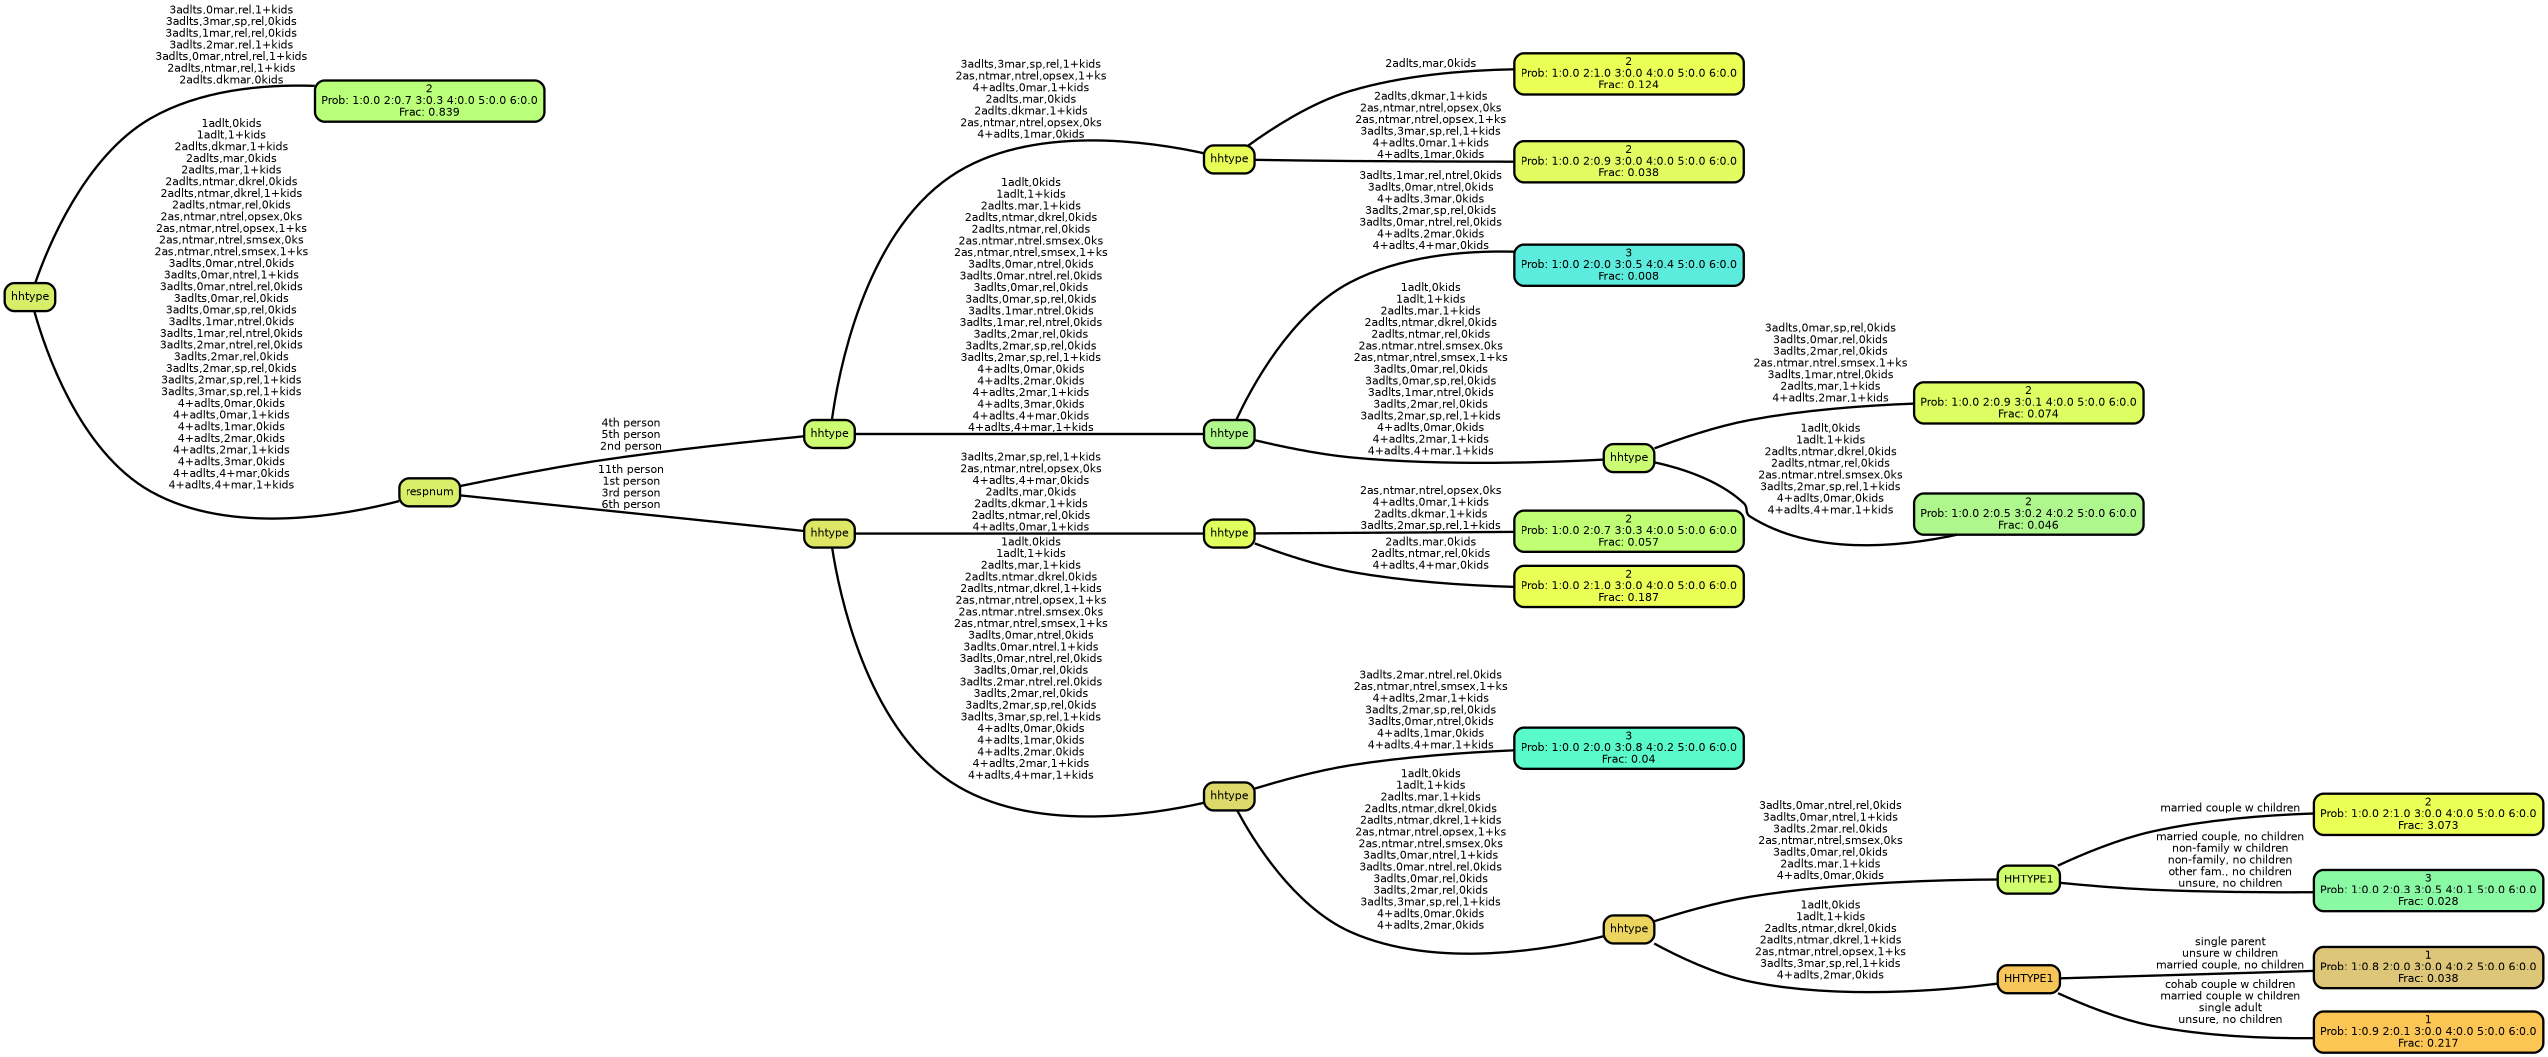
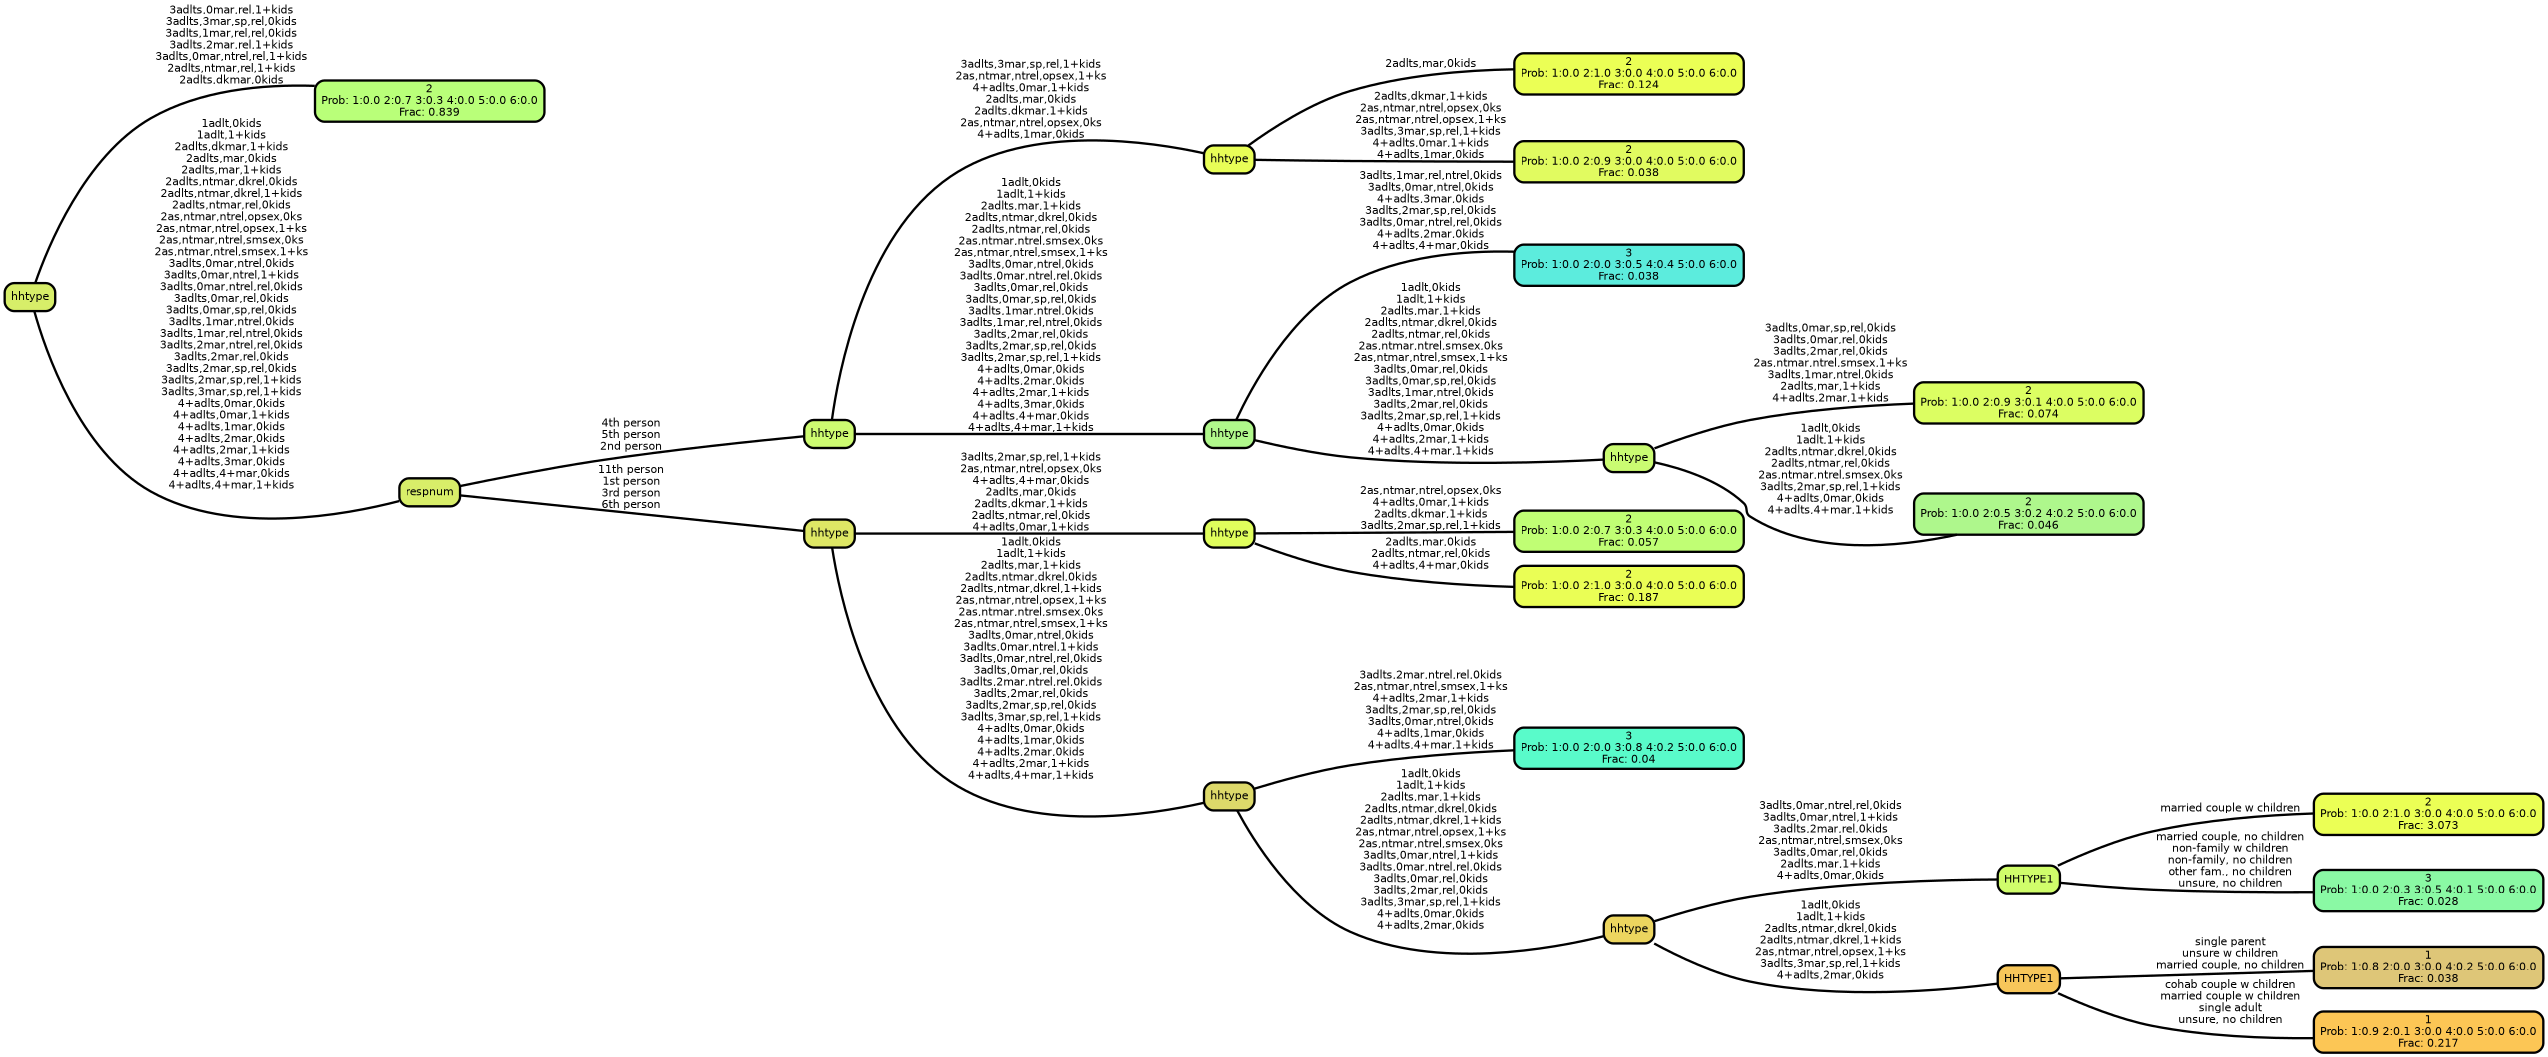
(1629, 265) -> (1629, 265)
